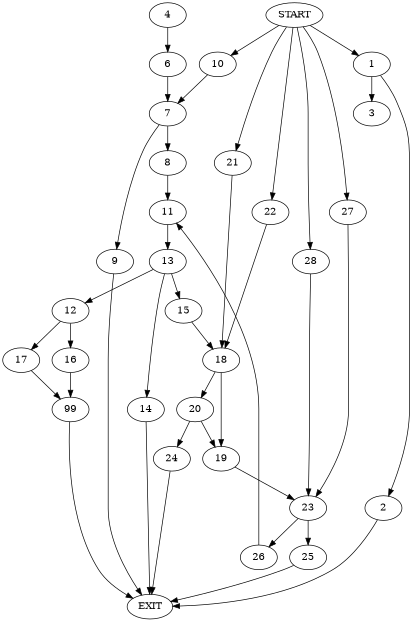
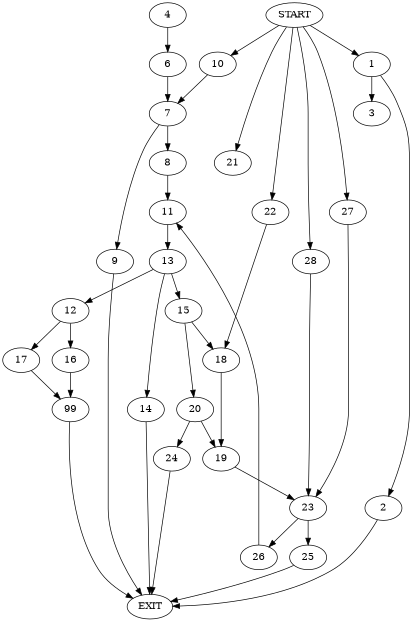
(227, 258) -> none
(210, 382) -> (189, 357)
